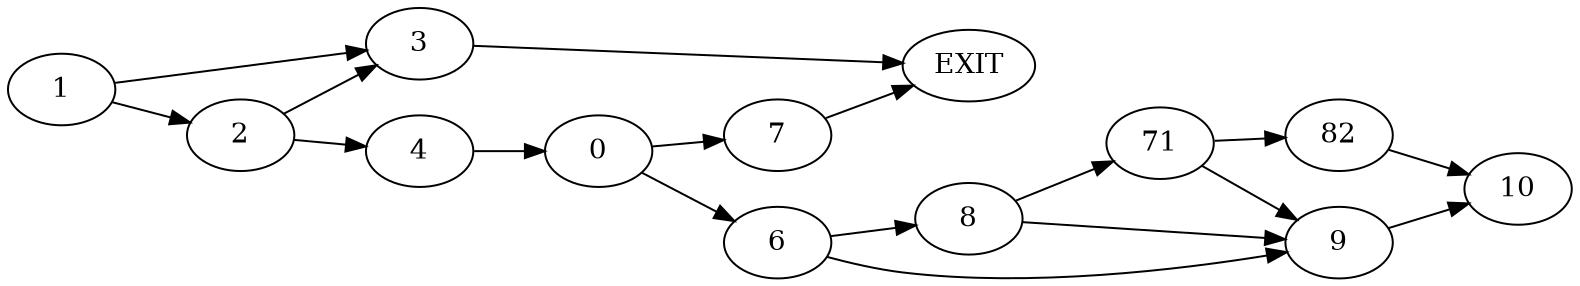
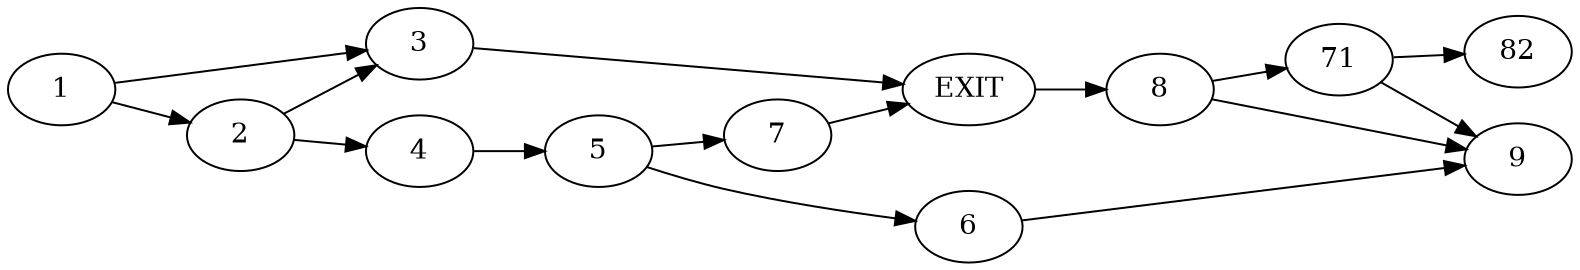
(599, 151) -> (599, 151)
(1518, 189) -> none
(863, 232) -> (1060, 89)
